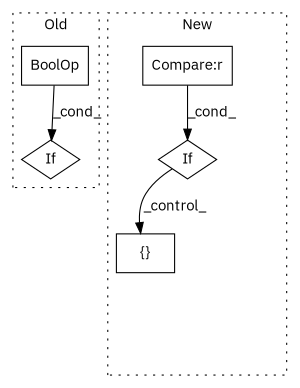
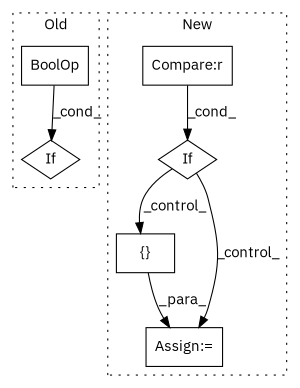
none -> (184, 347)
